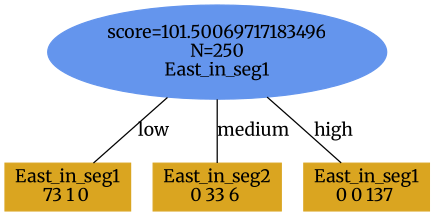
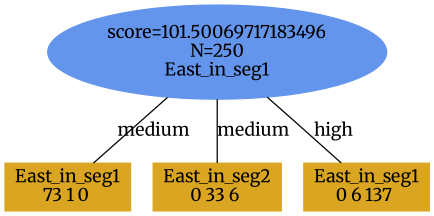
(154, 131) -> (154, 131)
(367, 187) -> (367, 187)
